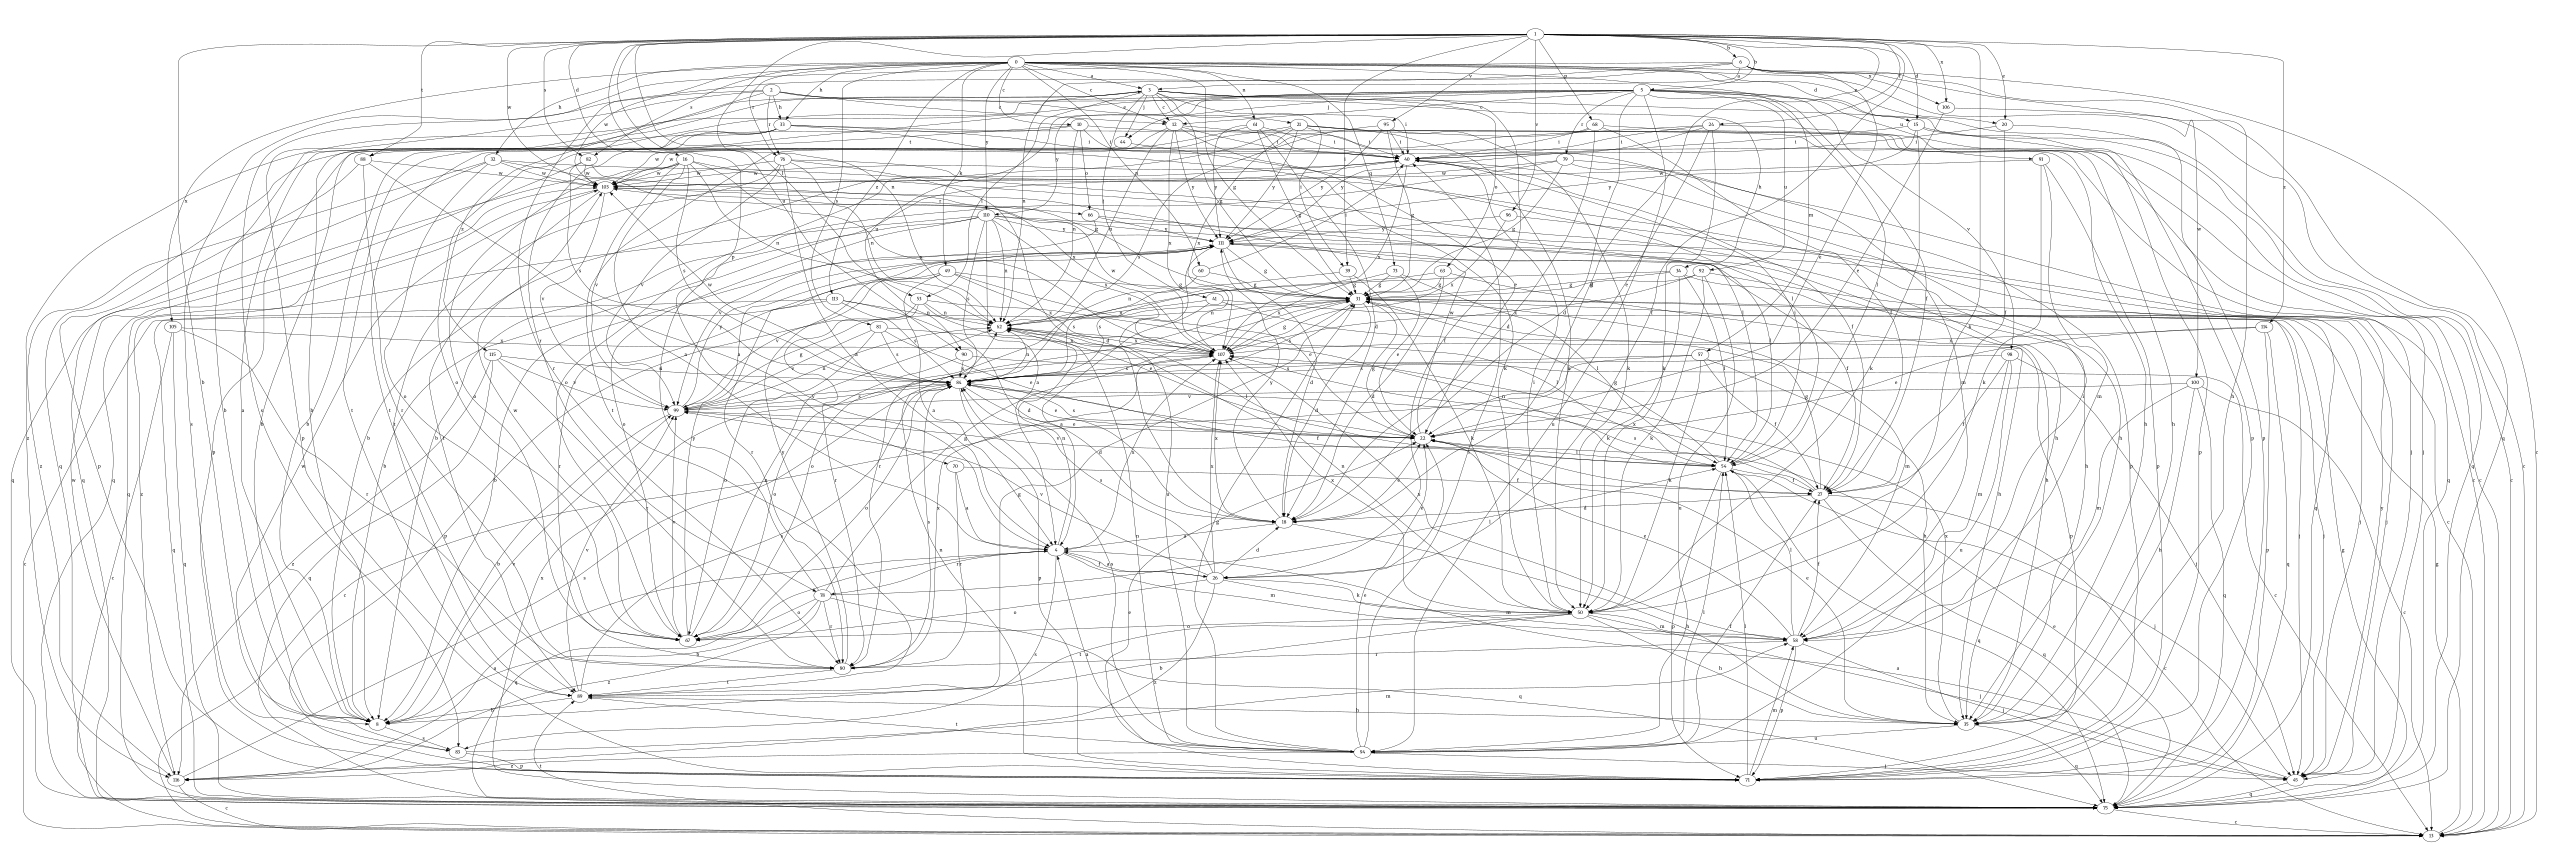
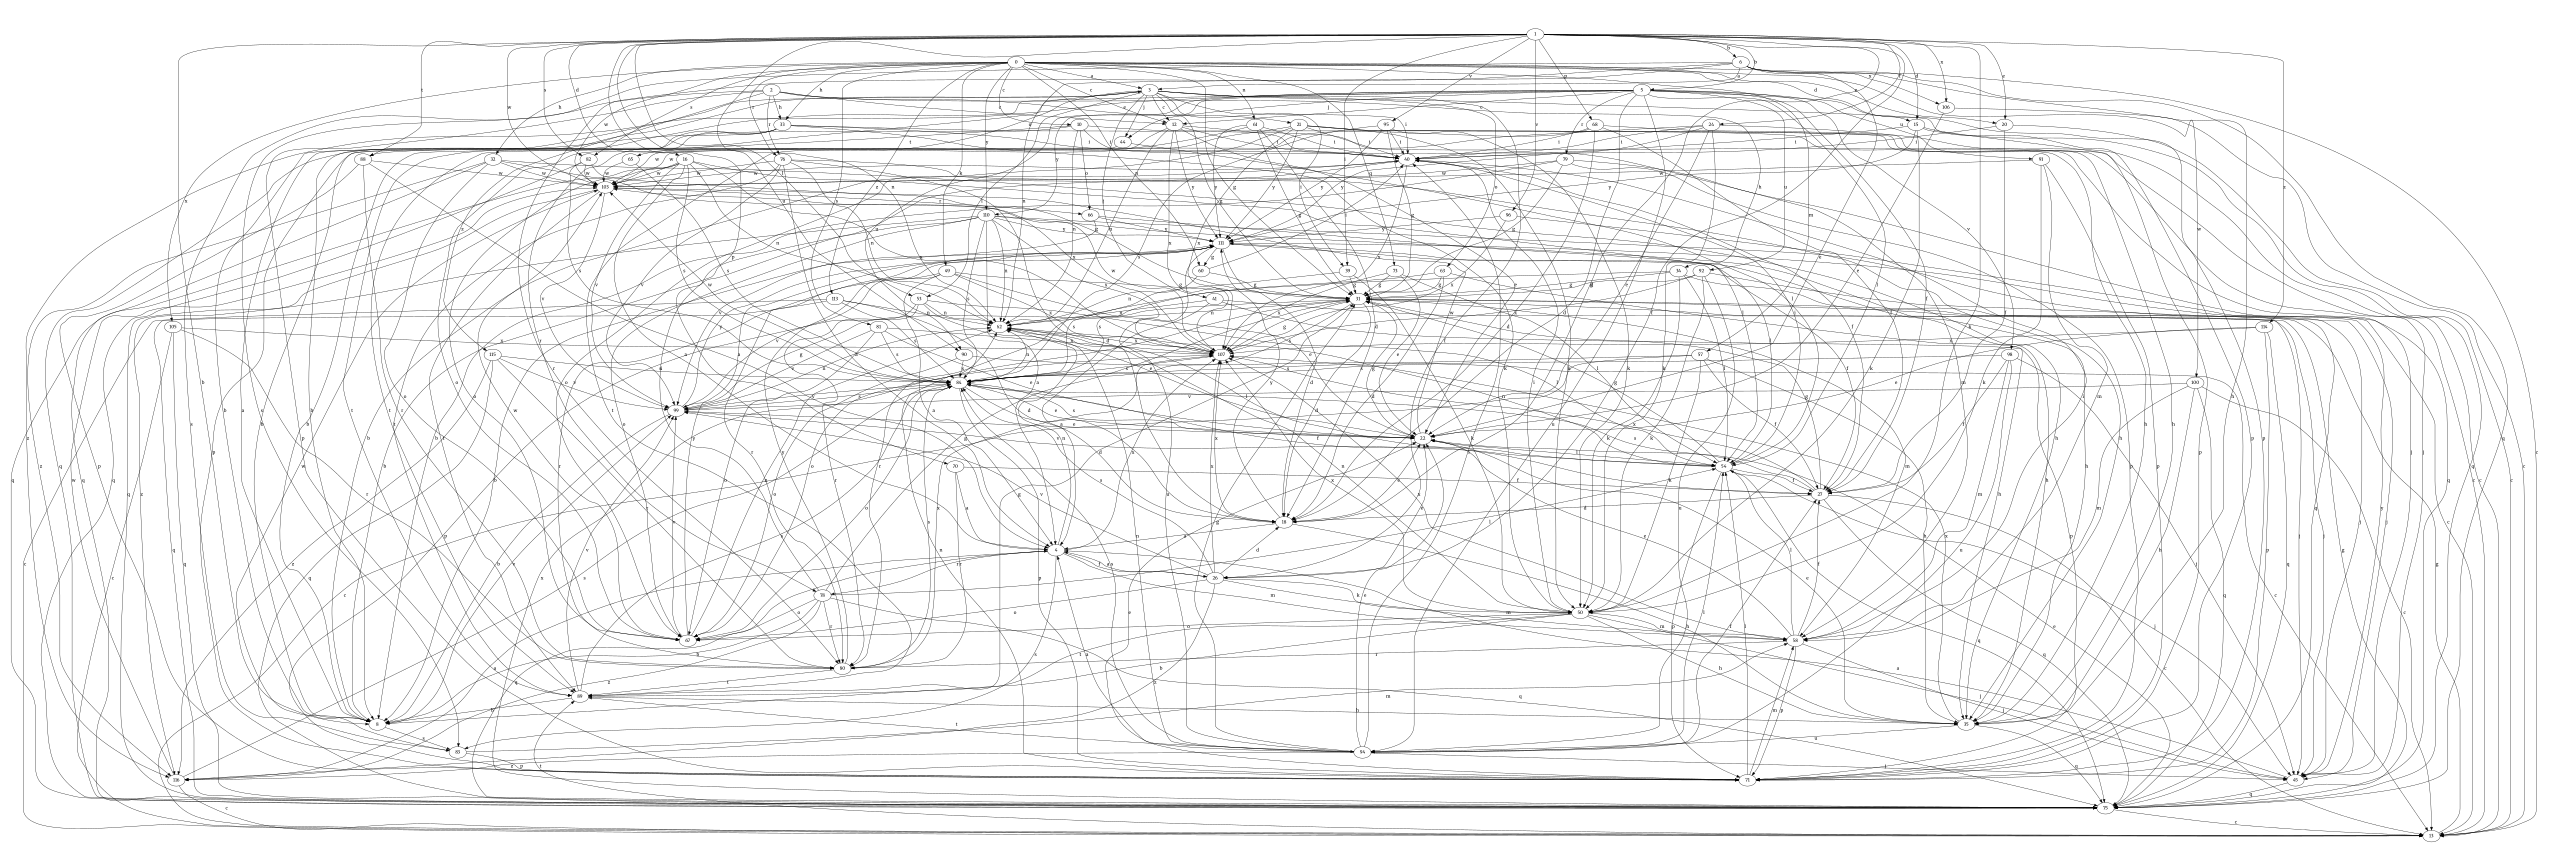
none -> (631, 160)
(1284, 289) -> (1211, 255)
